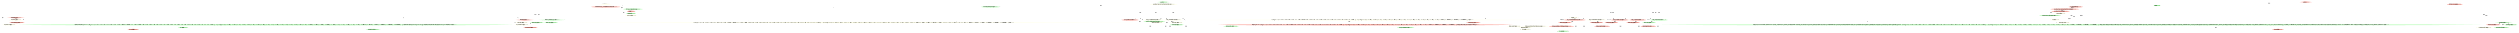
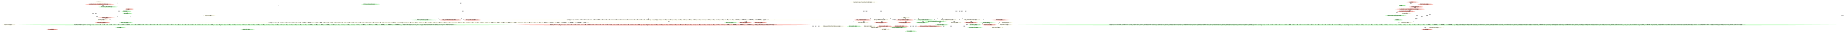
(1163, 2) -> none
none -> (126, 11)
(2055, 20) -> (1398, 20)
(530, 28) -> (997, 28)
